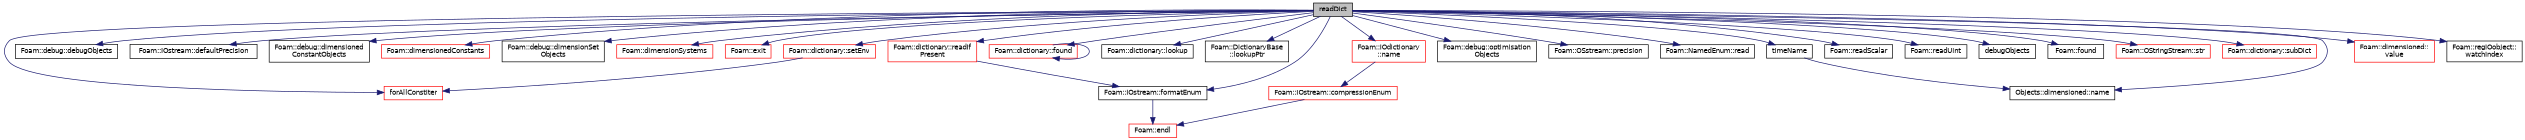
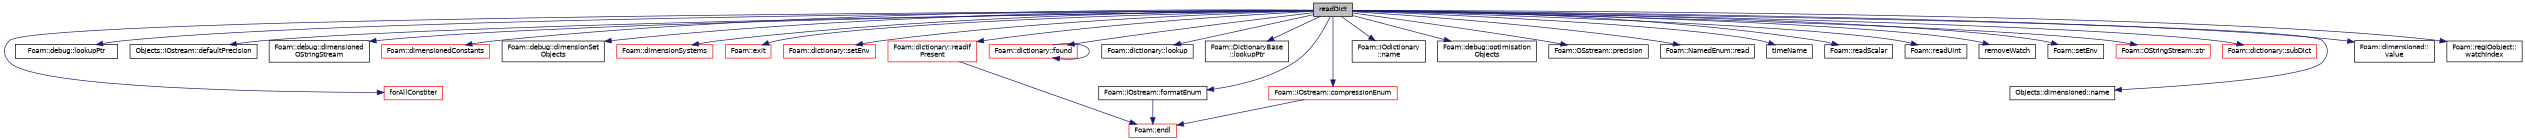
(67, 51) -> (67, 51)
(194, 51) -> (194, 51)
(319, 51) -> (319, 51)
(1389, 51) -> (1389, 51)
(2007, 51) -> (2007, 51)
(2076, 51) -> (2076, 51)
(2394, 51) -> (2394, 51)
(1361, 72) -> (1333, 48)
(1045, 74) -> (1045, 92)
(1903, 77) -> none
(627, 78) -> none
